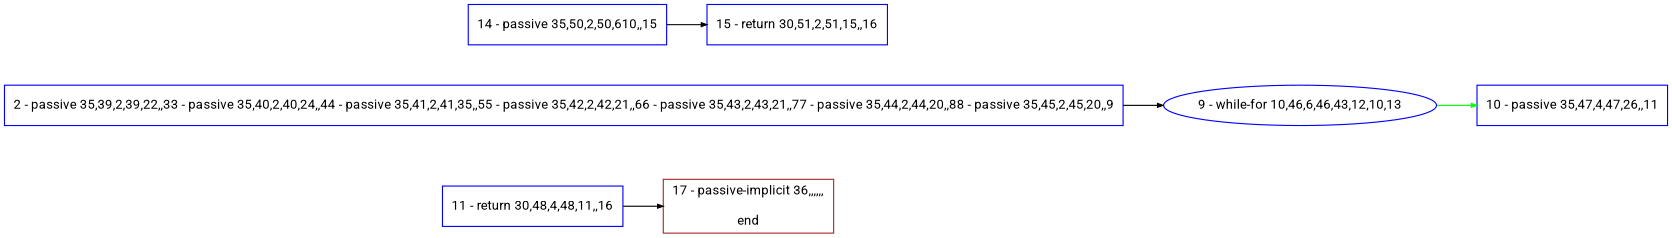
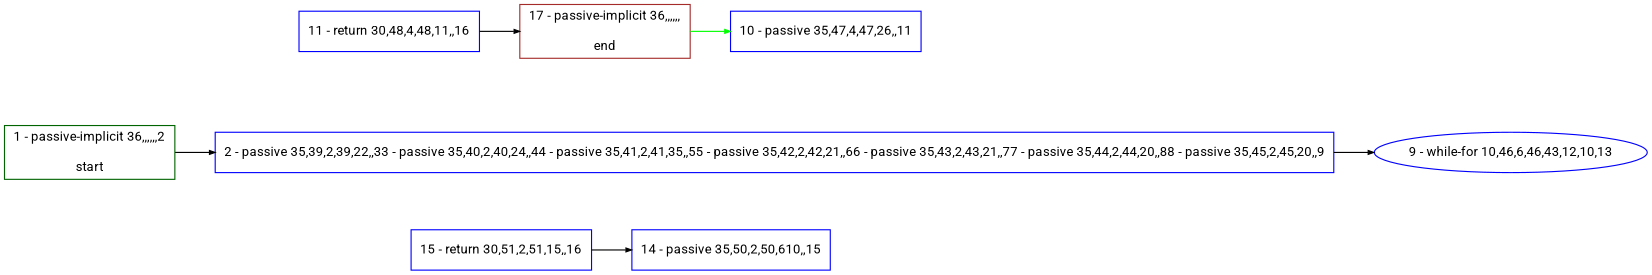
(684, 25) -> (609, 250)
(1454, 105) -> (708, 31)
none -> (90, 152)
